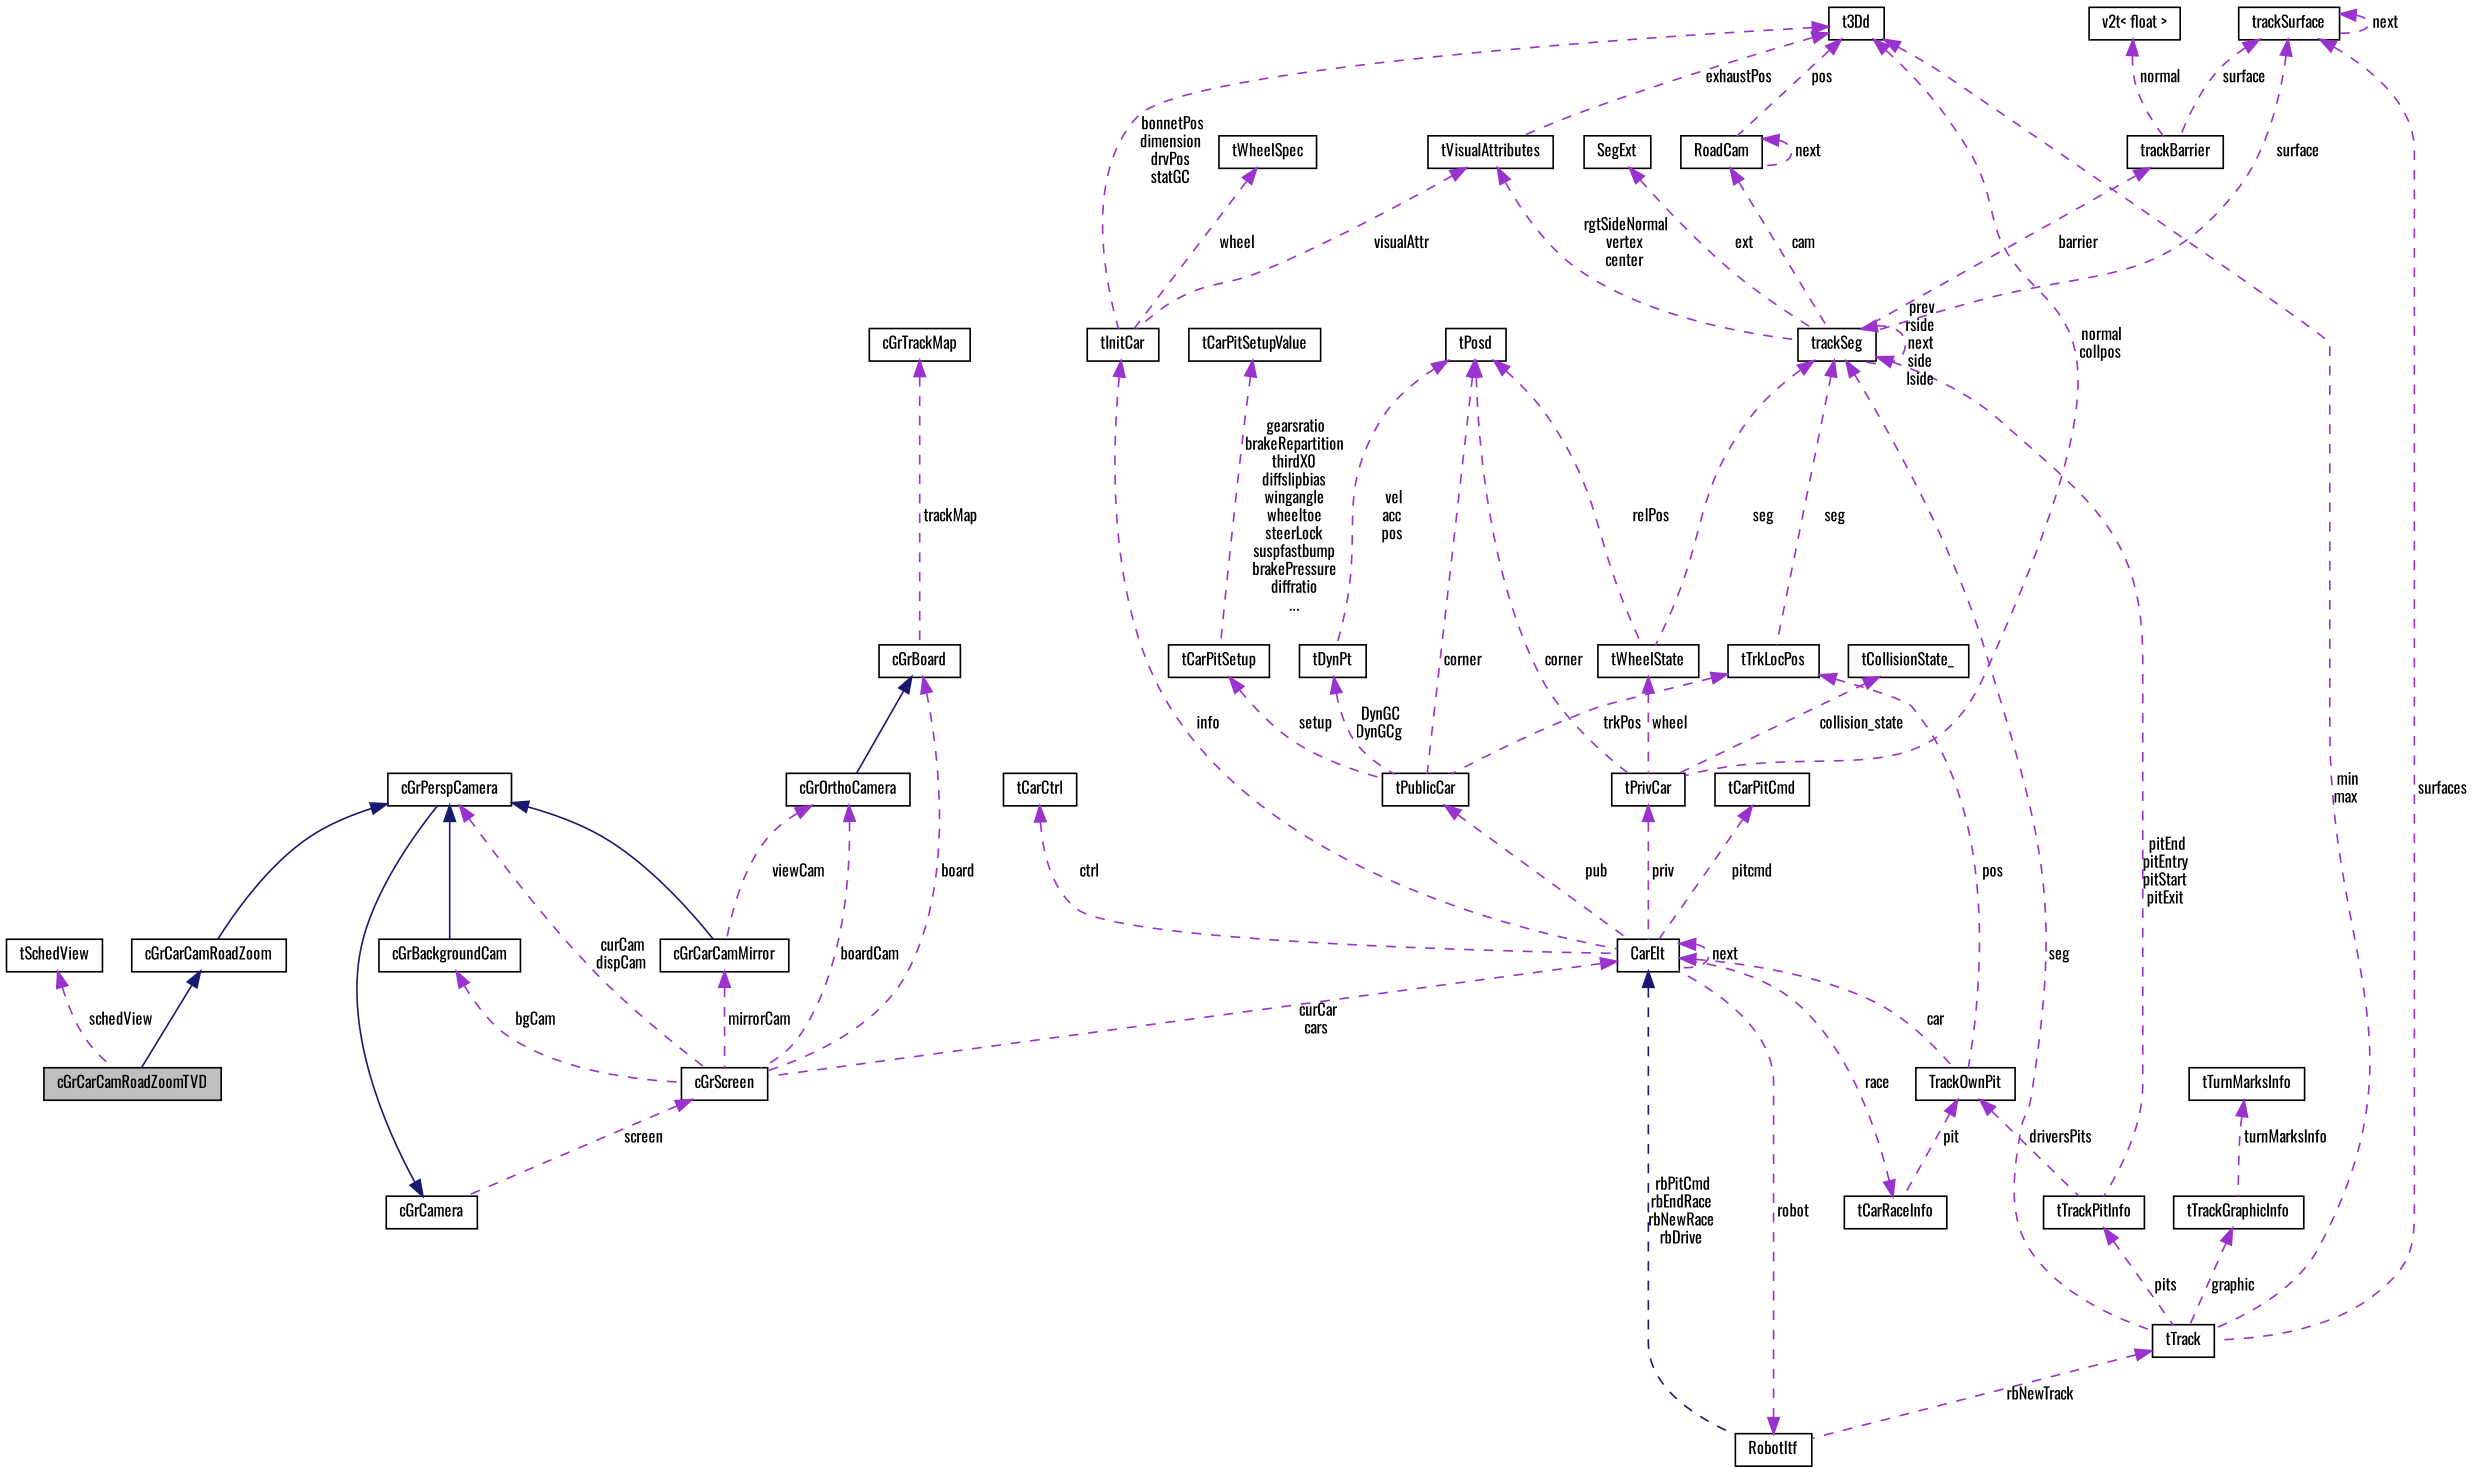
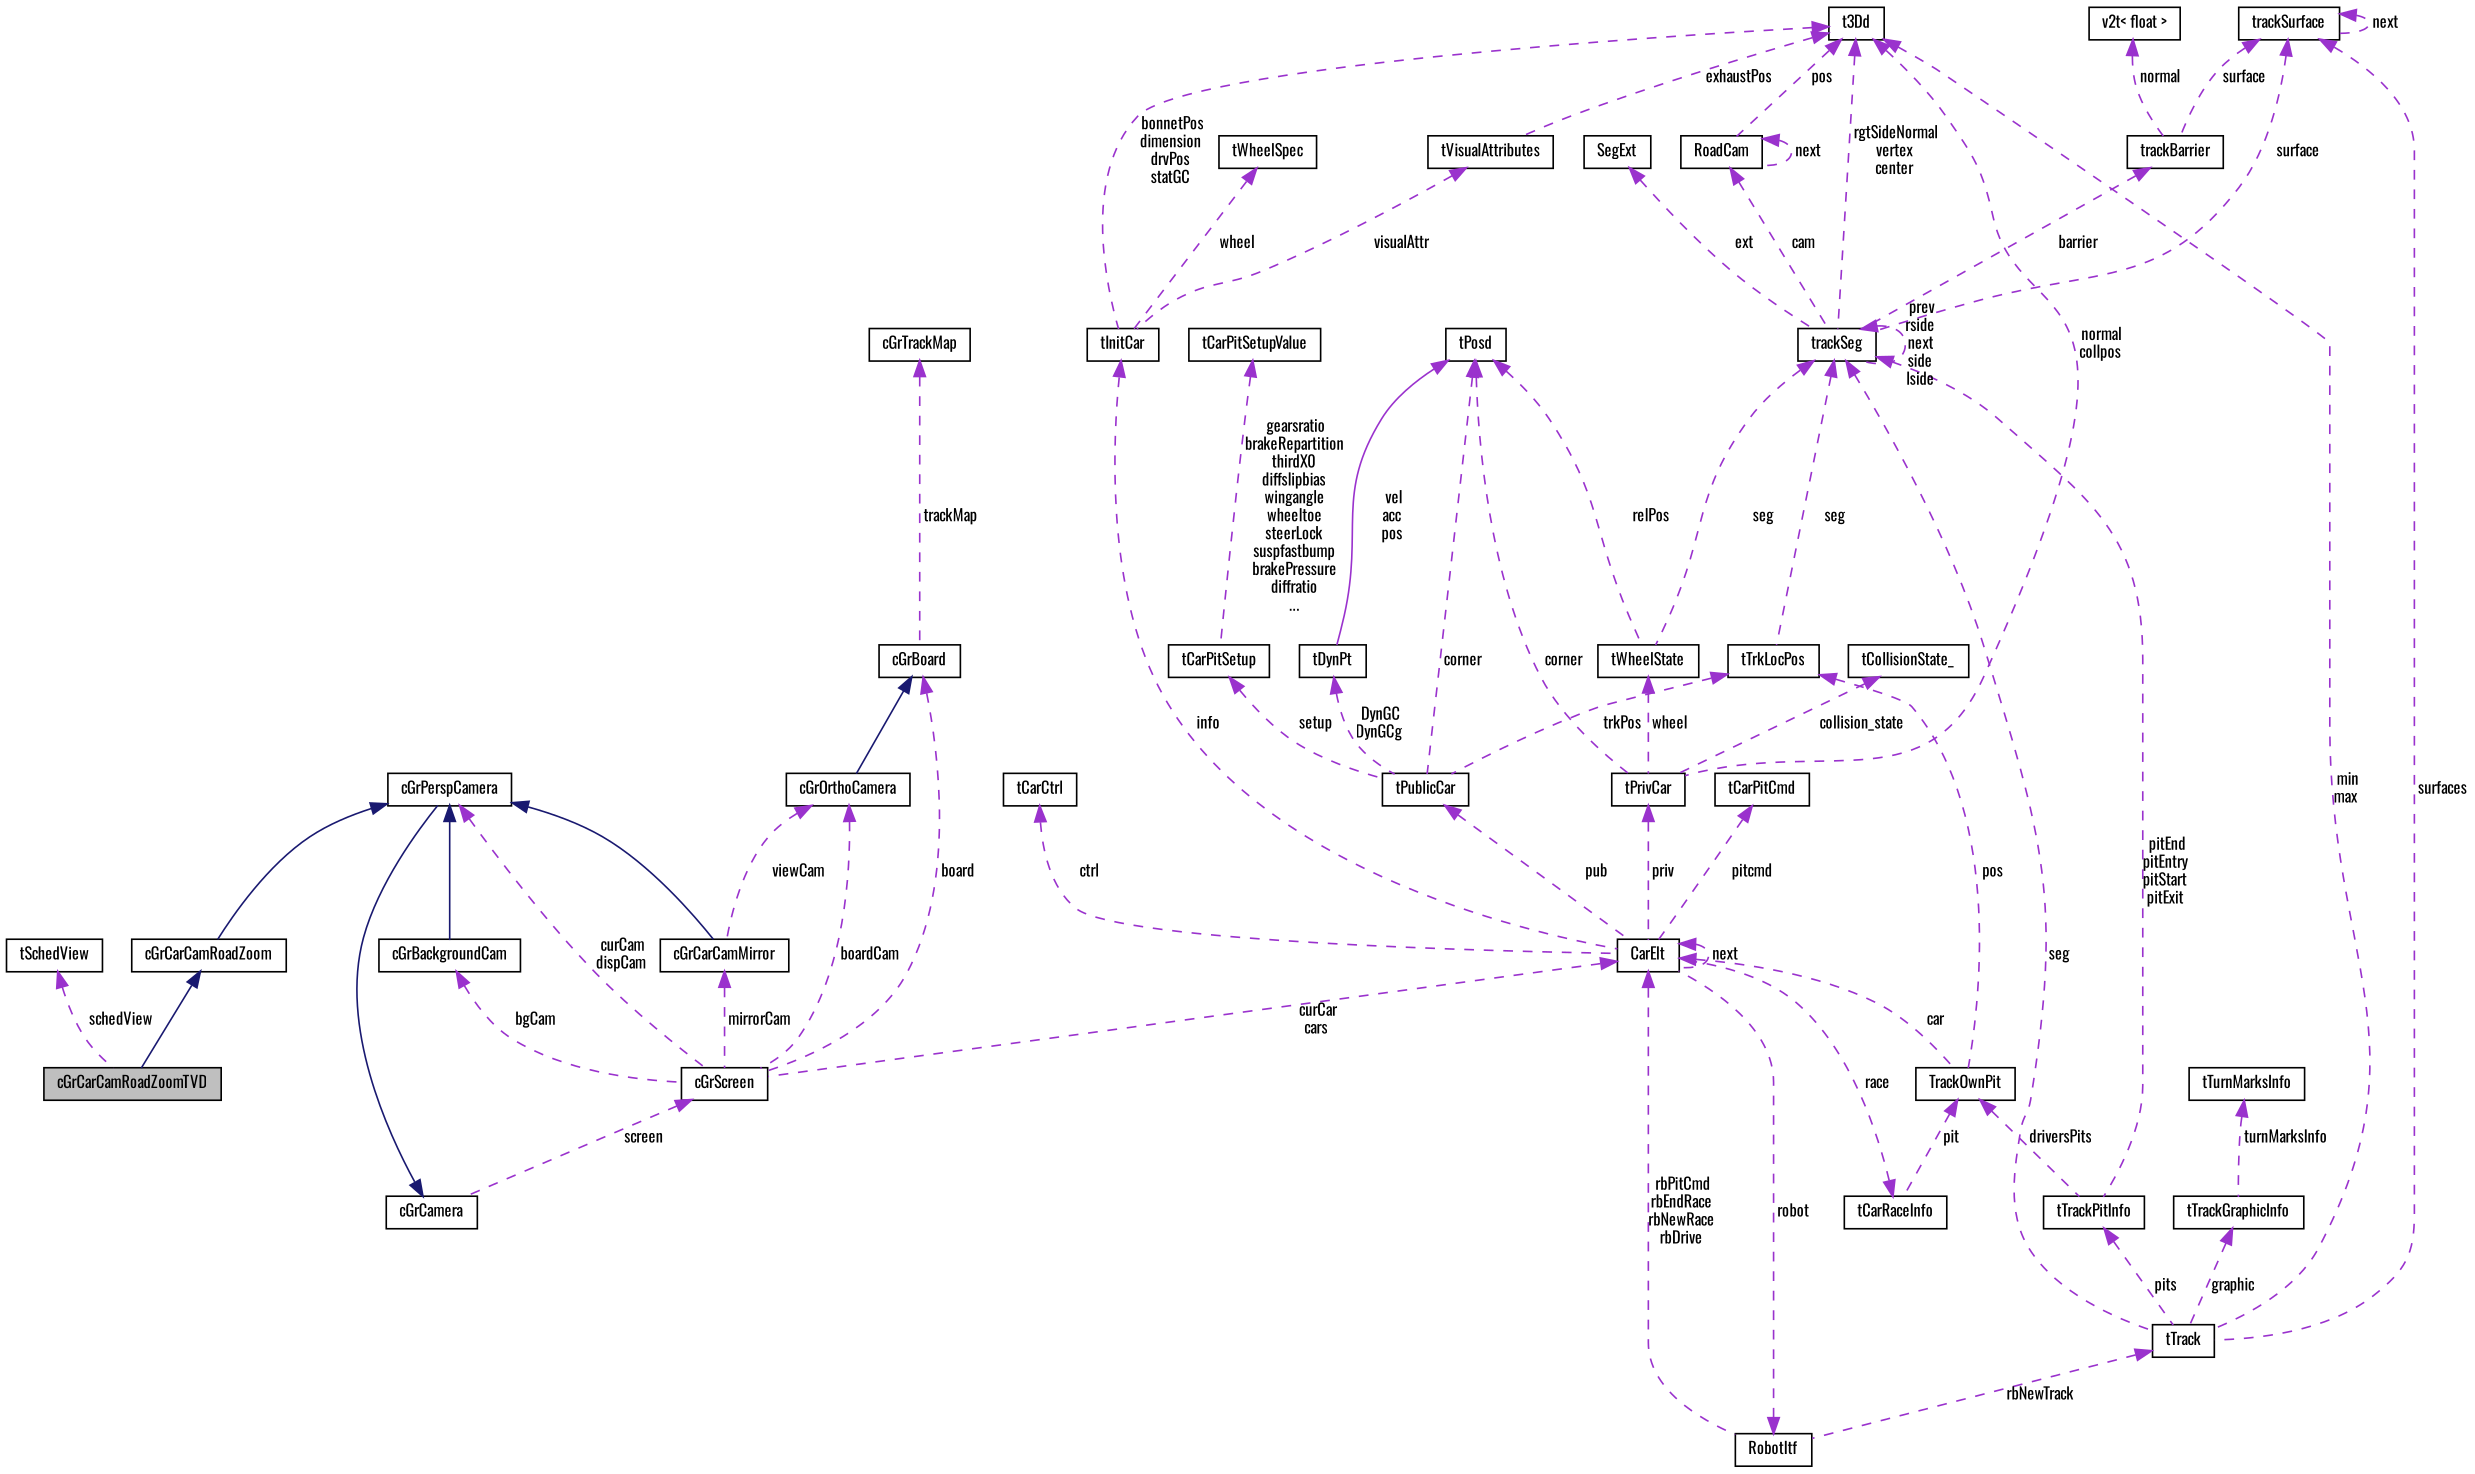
(1630, 298) -> (1846, 192)
(1354, 493) -> (1354, 493)
(1648, 1232) -> (1648, 1232)
